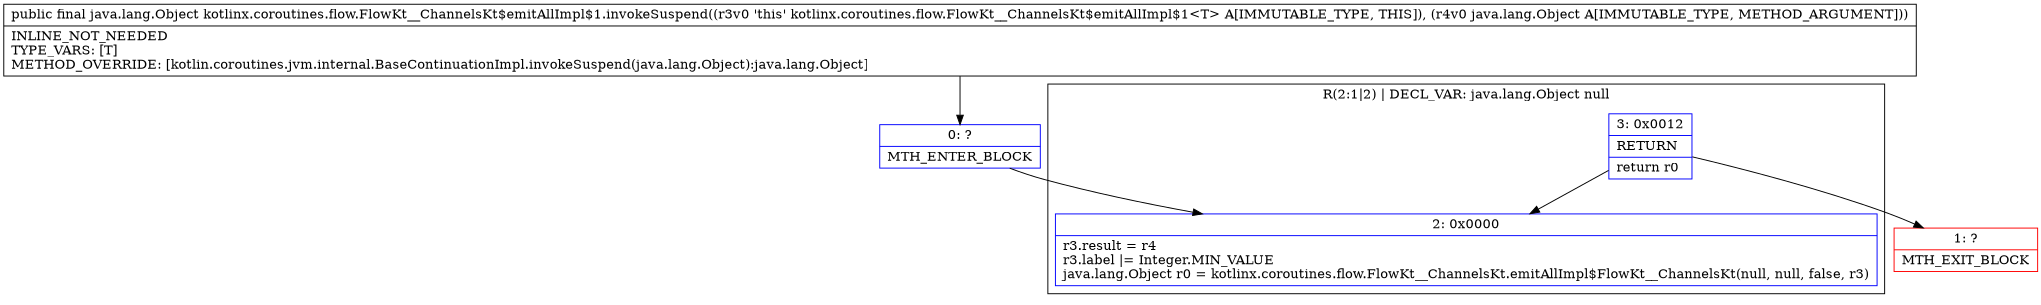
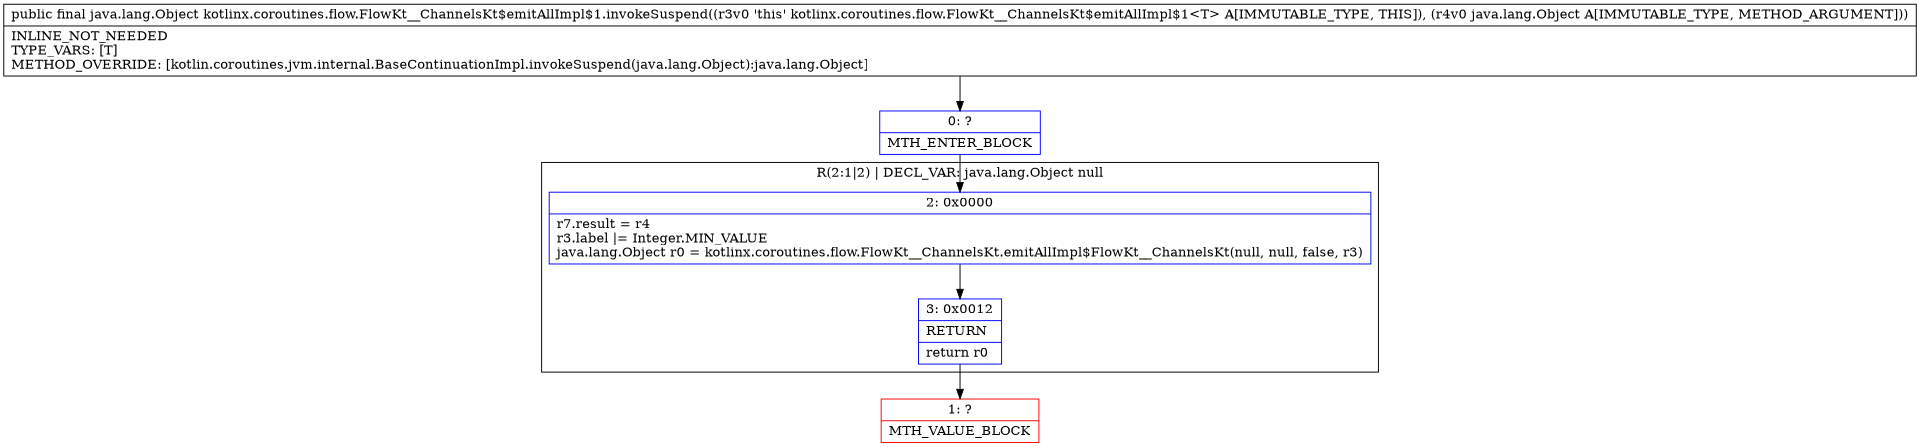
(1573, 190) -> (960, 277)
(1110, 246) -> (604, 224)
(1966, 260) -> (960, 431)
